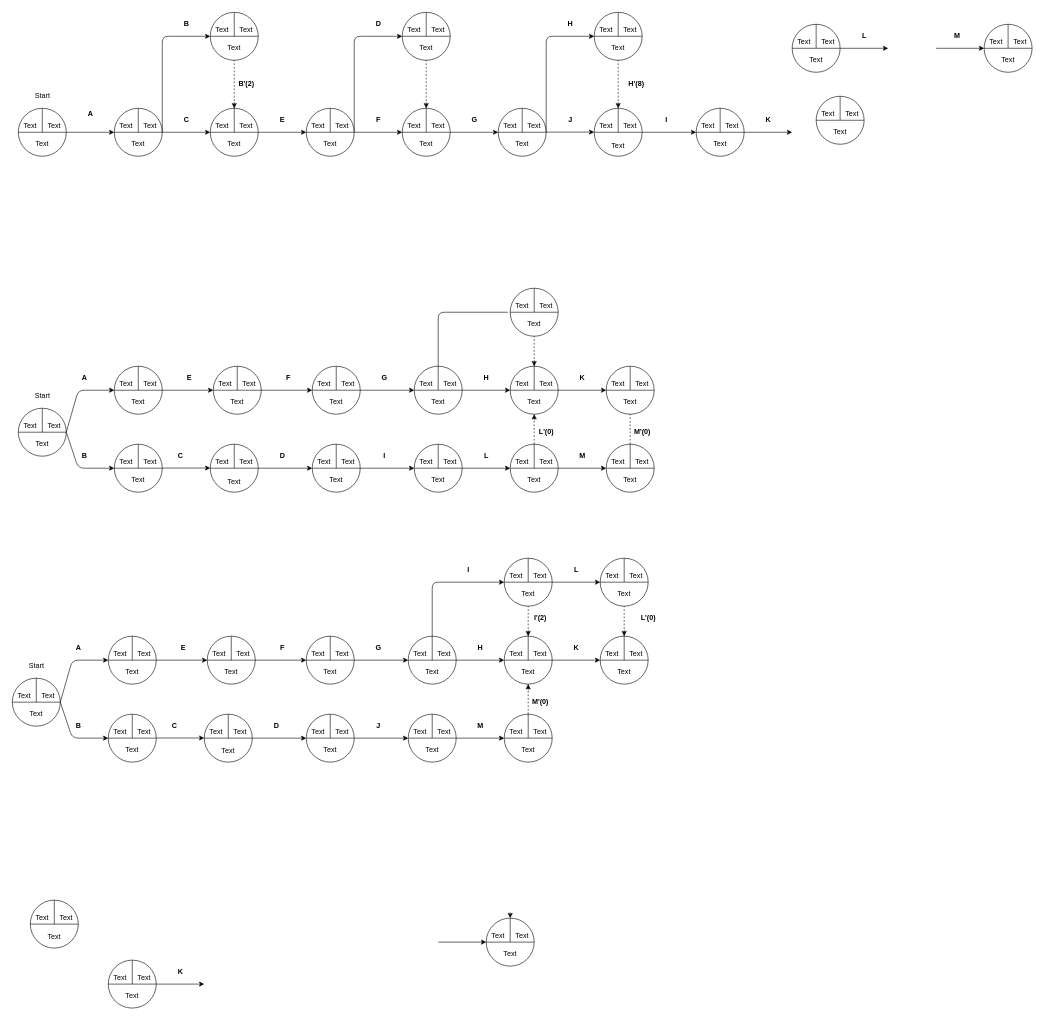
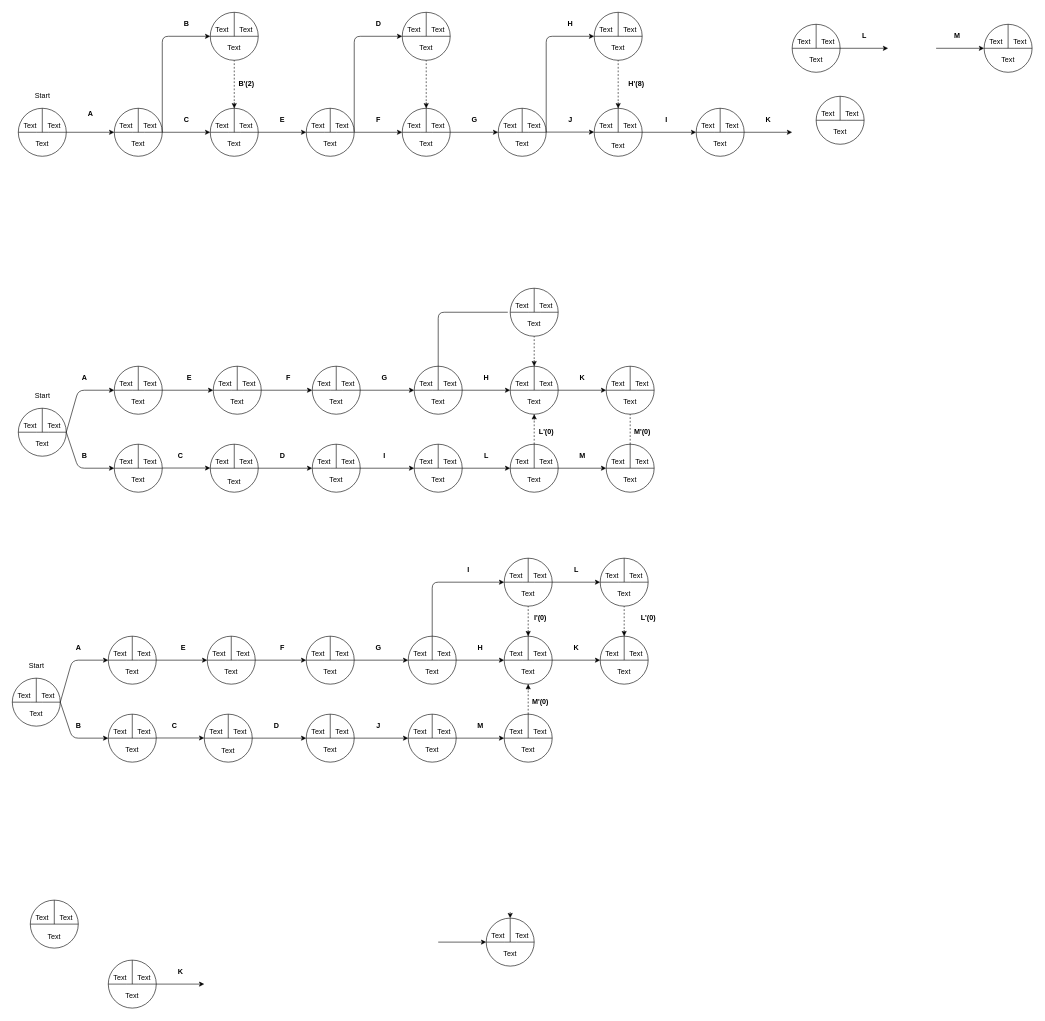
(541, 618) -> (541, 618)
